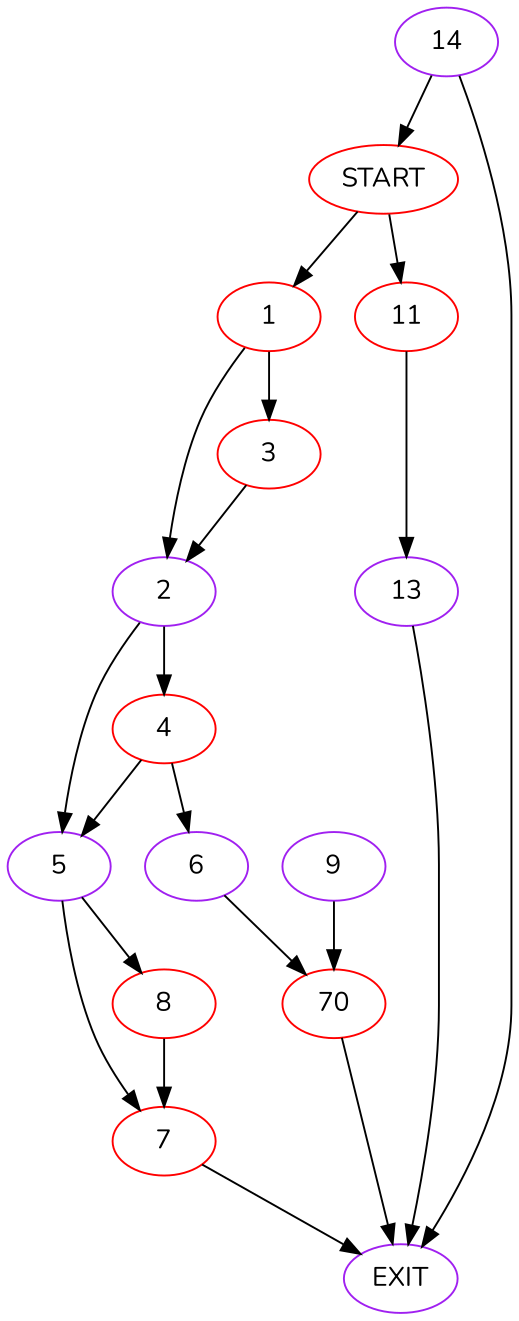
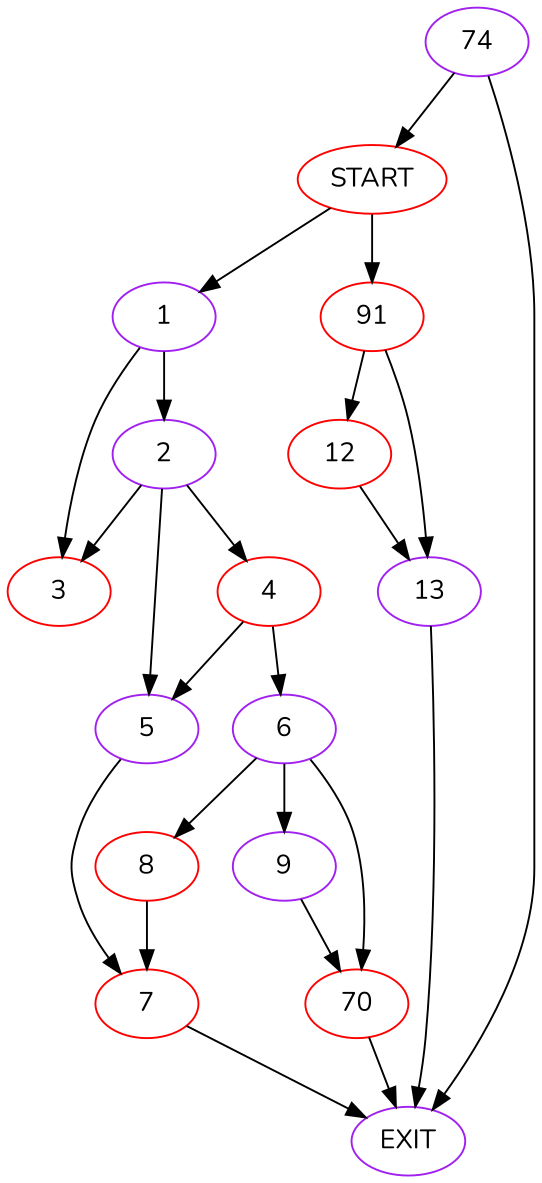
(447, 42) -> (477, 42)
(269, 317) -> (164, 317)
(406, 317) -> (372, 317)
none -> (340, 454)
(223, 515) -> (118, 515)
none -> (284, 788)
(106, 928) -> (223, 791)
